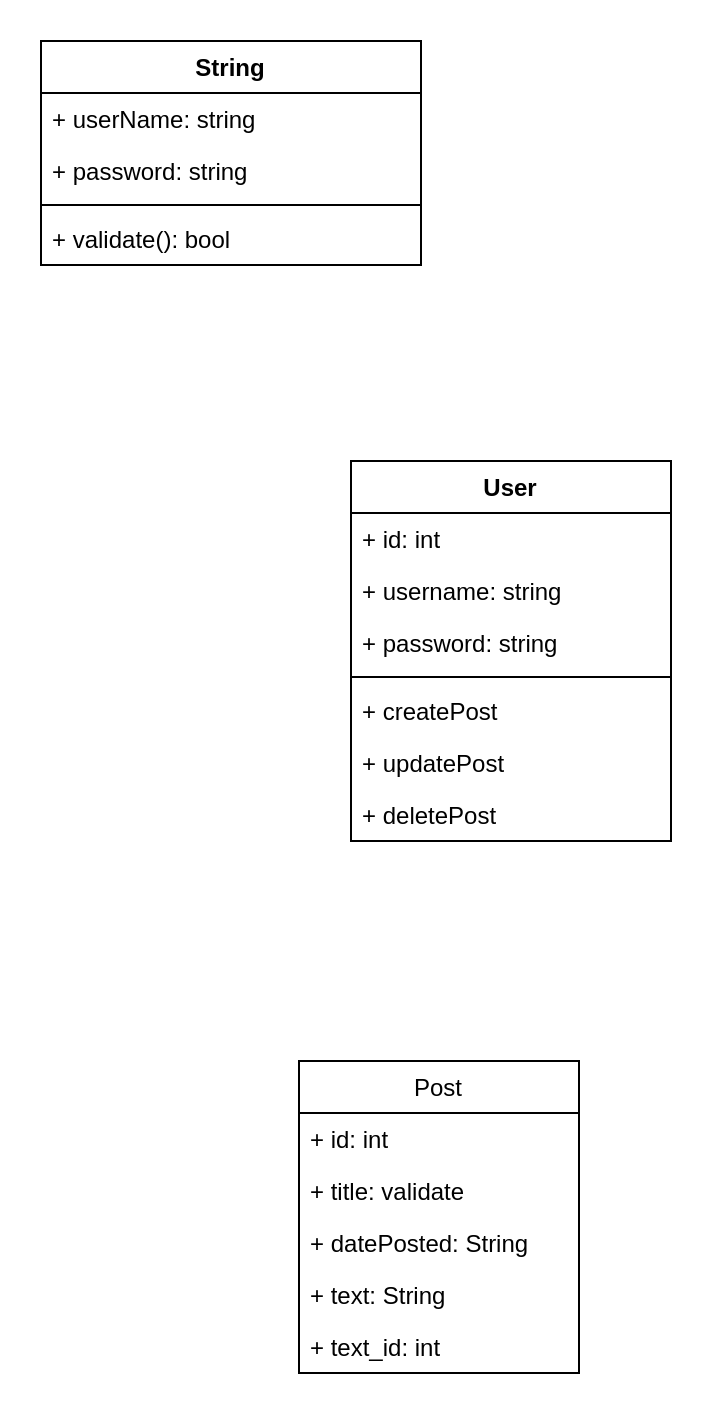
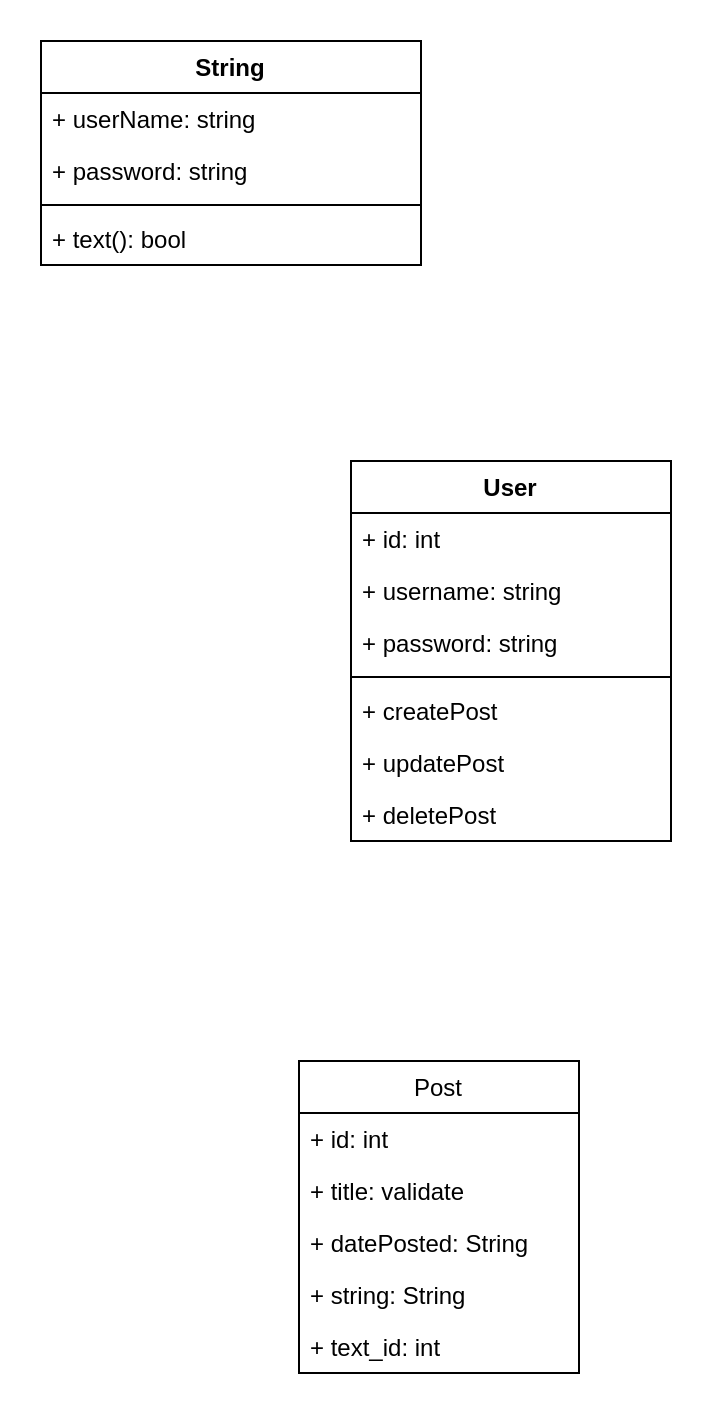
(154, 240) -> (134, 240)
(392, 1296) -> (402, 1296)
